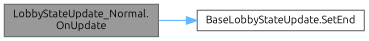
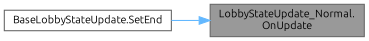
(172, 20) -> (185, 20)
